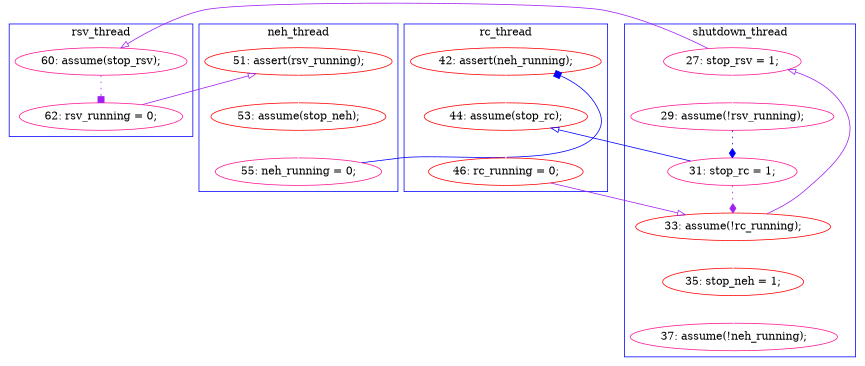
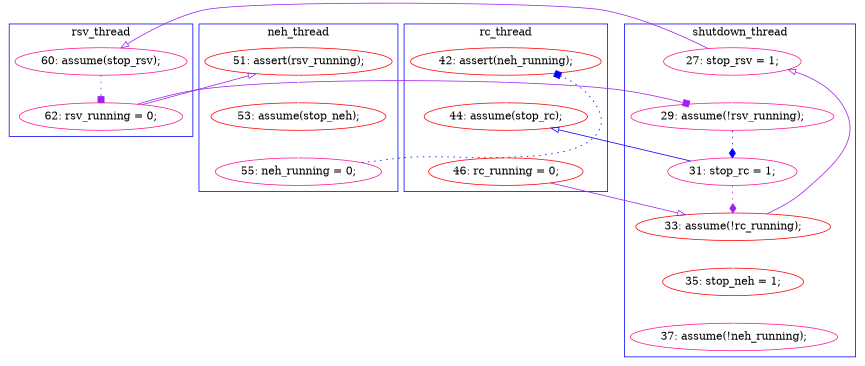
none -> (409, 81)
(520, 157) -> (520, 157)
